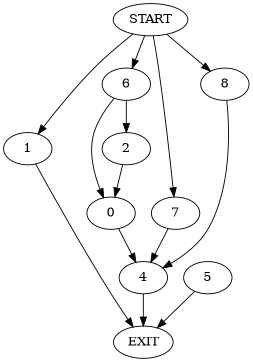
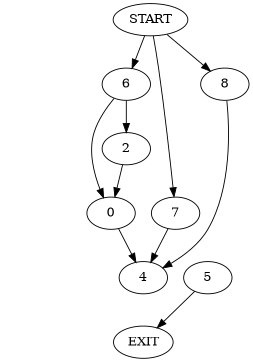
(28, 149) -> none
(143, 306) -> none
